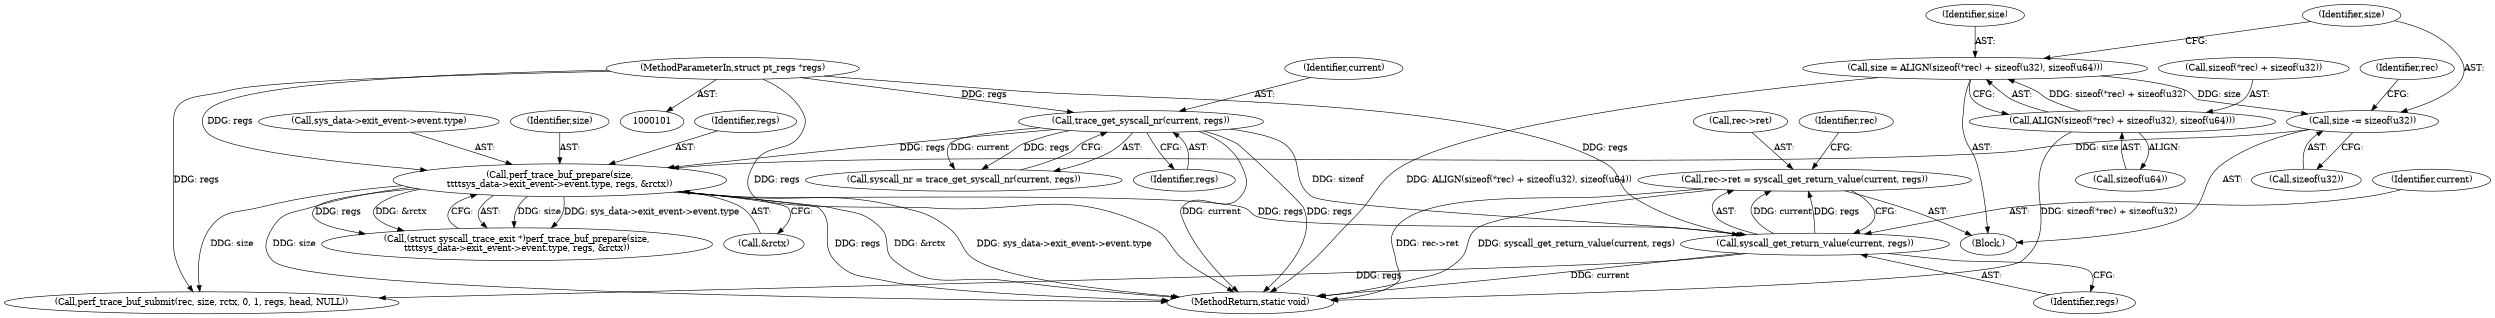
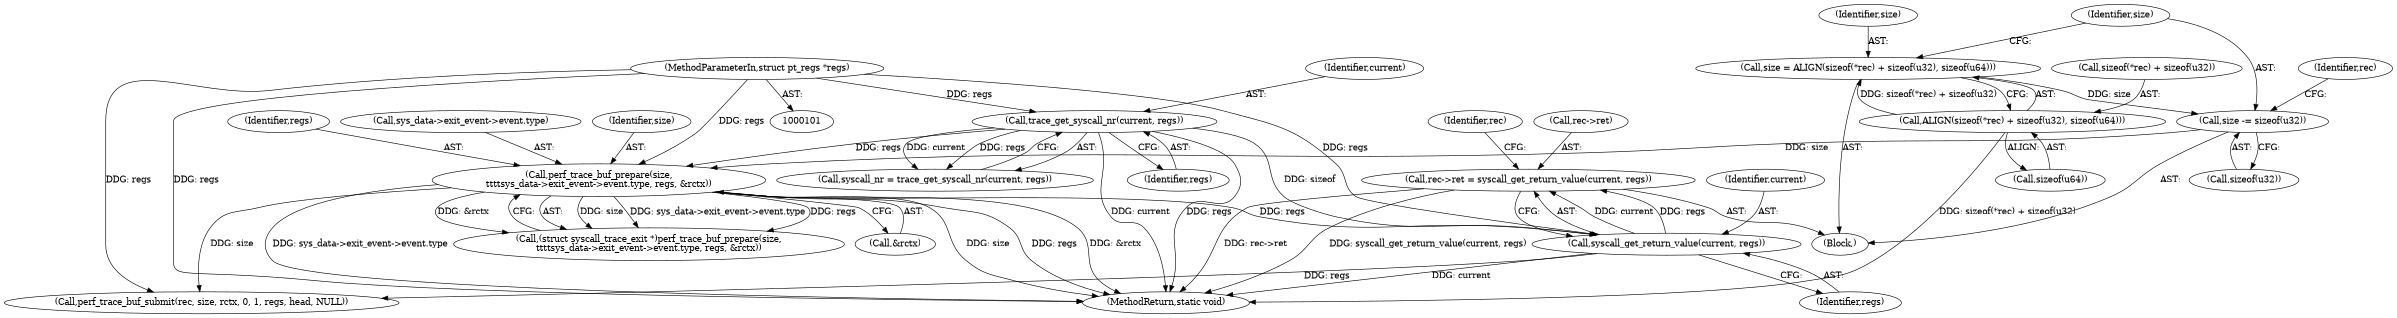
(1550, 122) -> none
